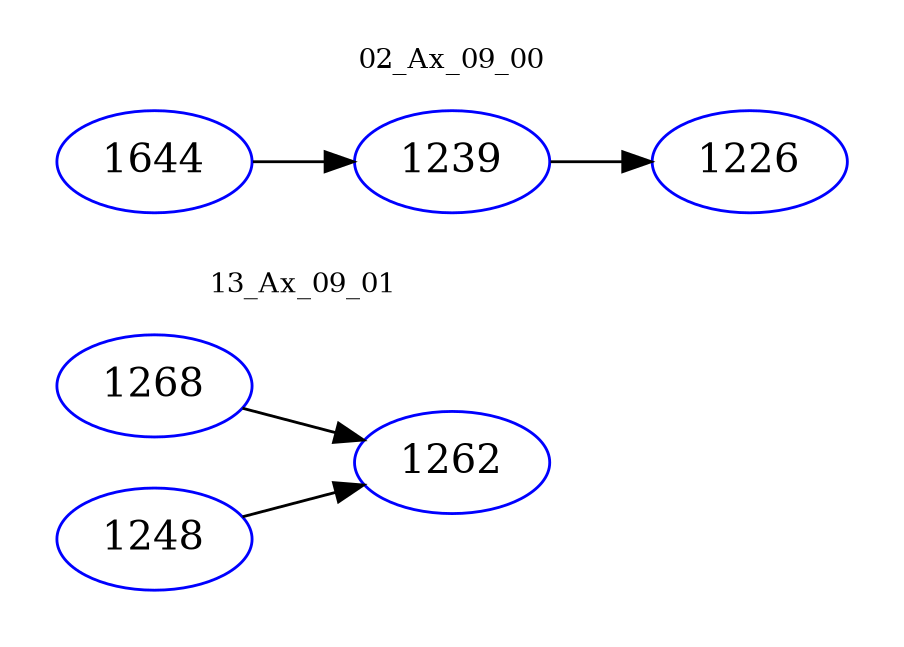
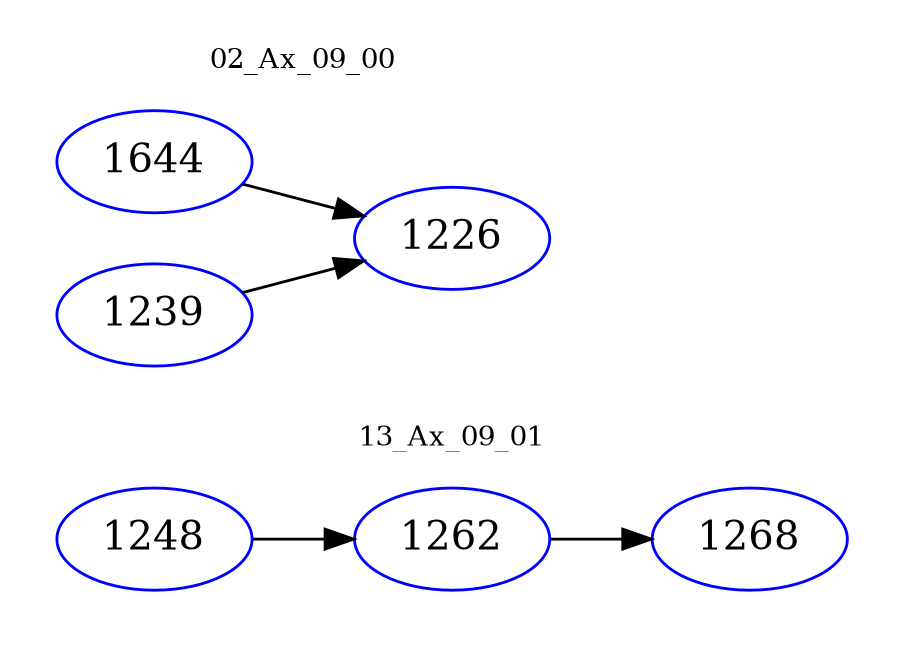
(289, 162) -> (289, 196)
(289, 420) -> (586, 539)
